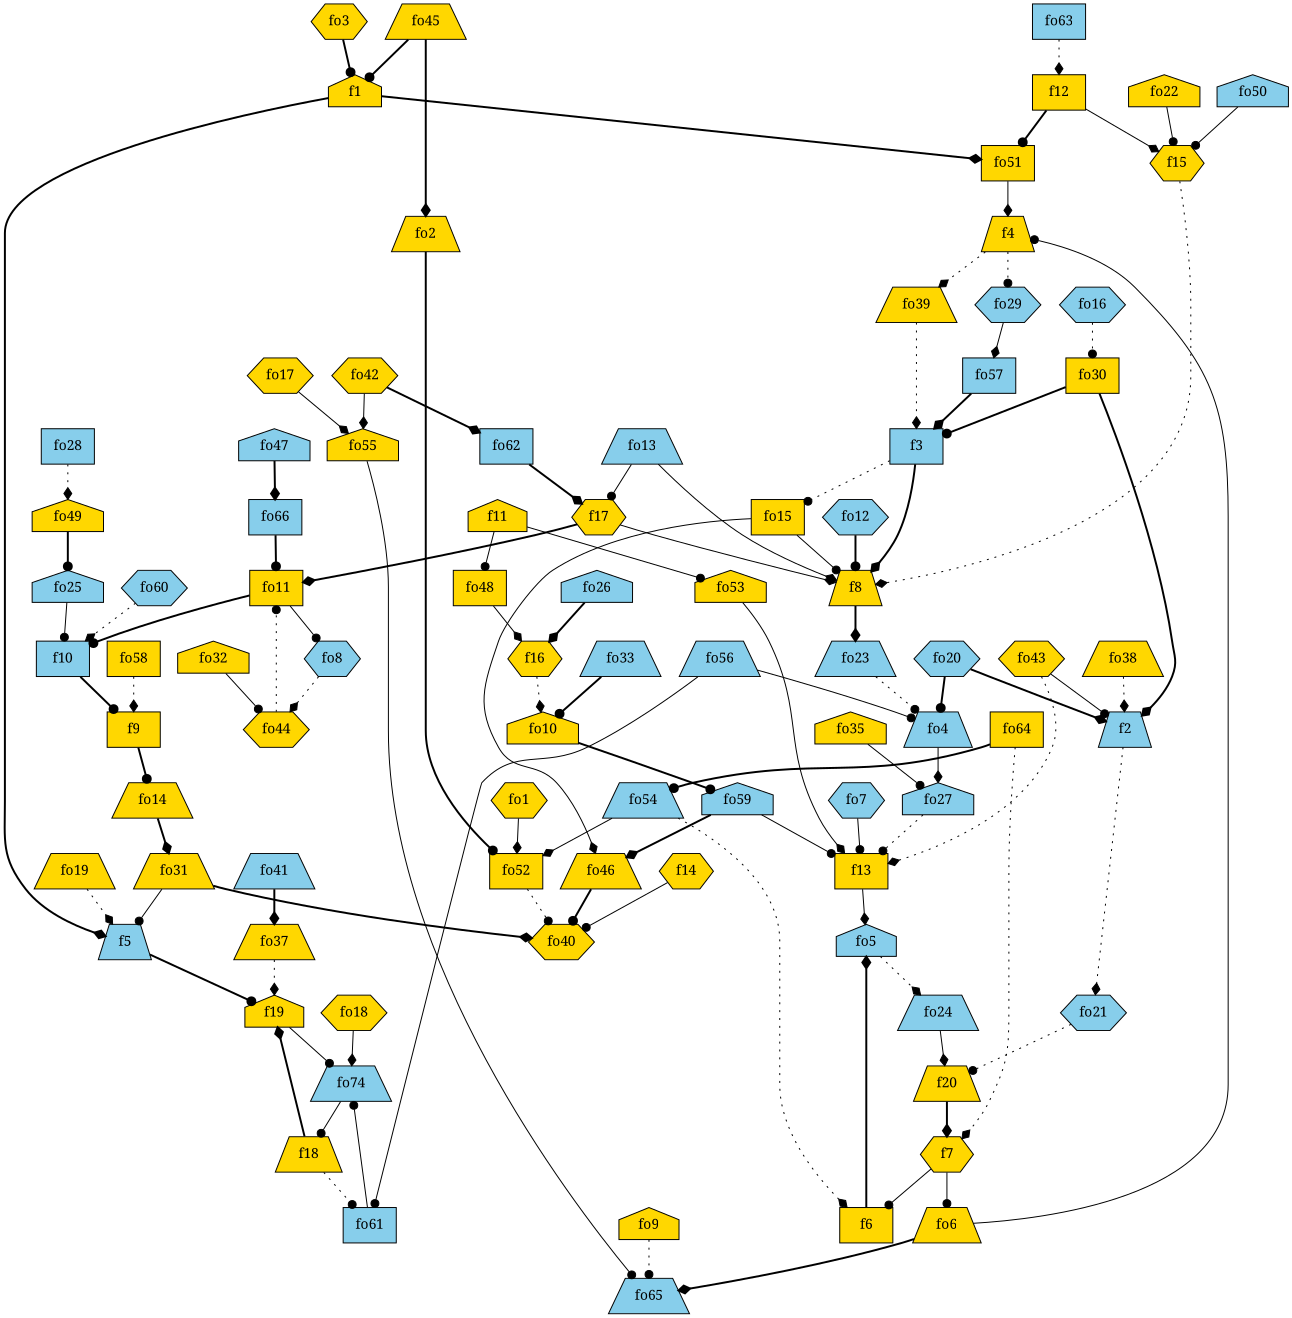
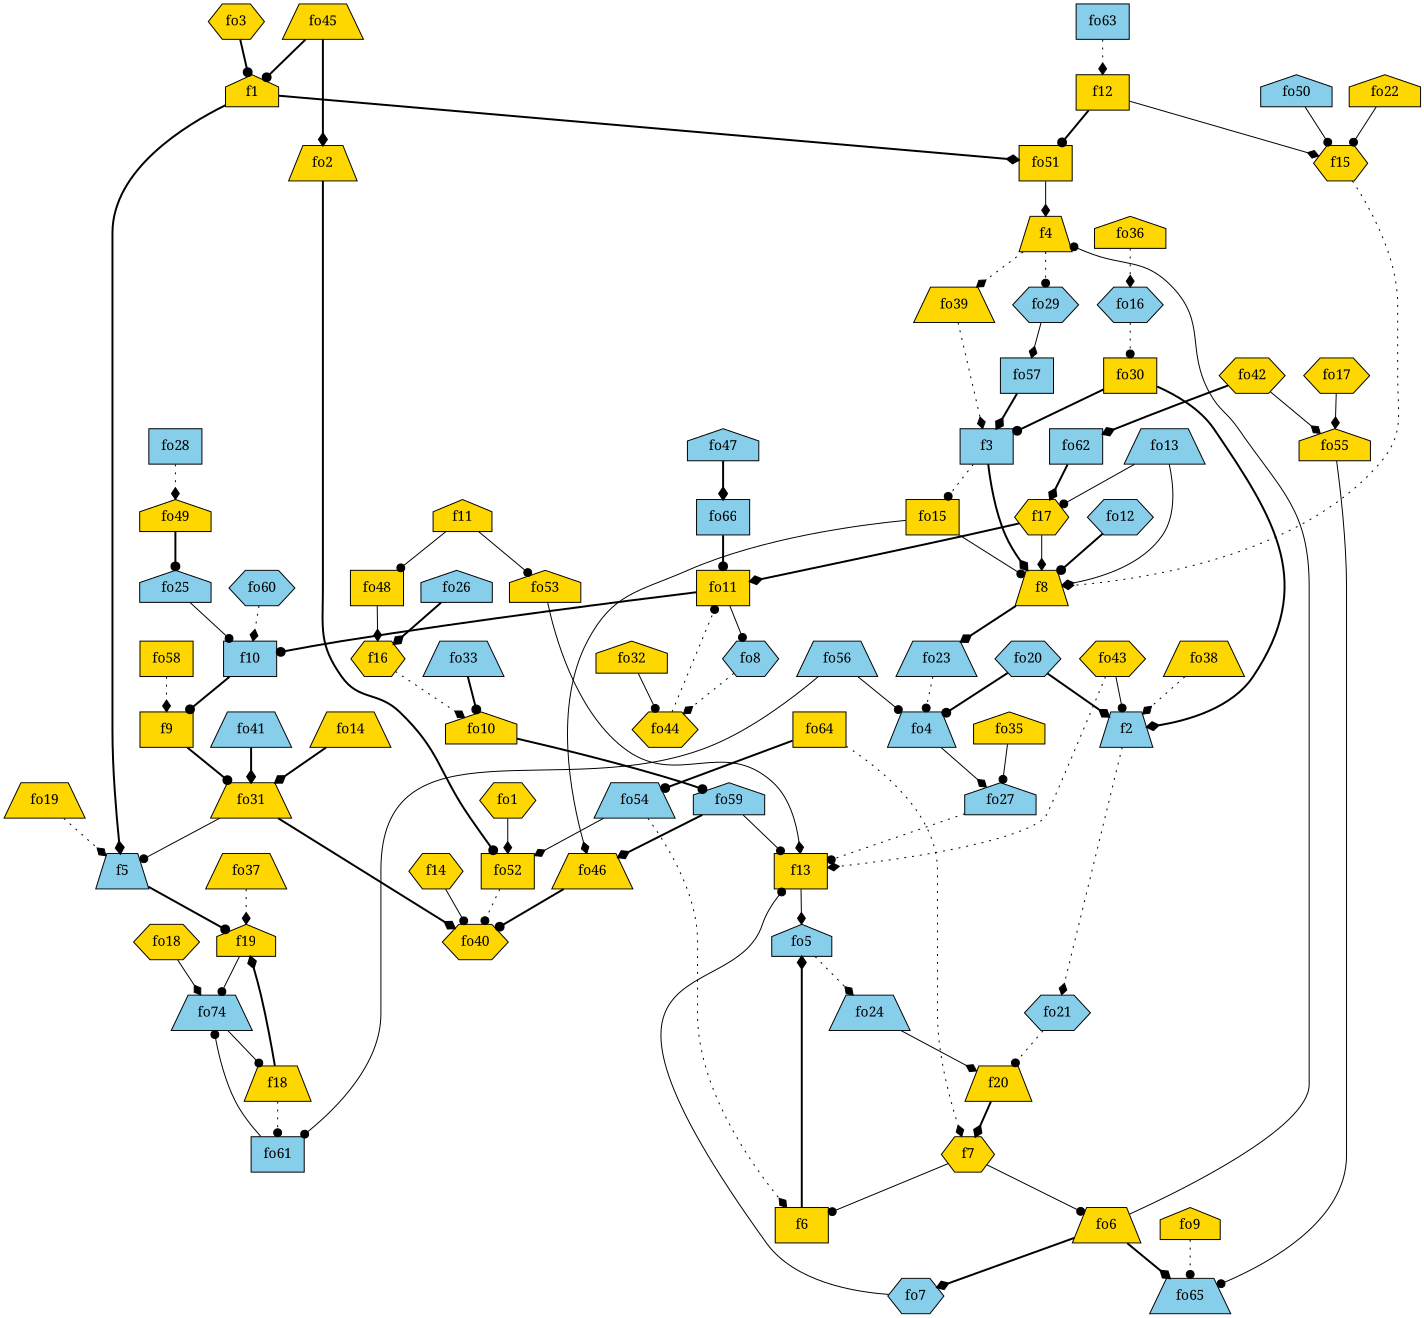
none -> (1130, 234)
(142, 761) -> (206, 763)
(274, 906) -> (251, 759)
none -> (1011, 1261)
